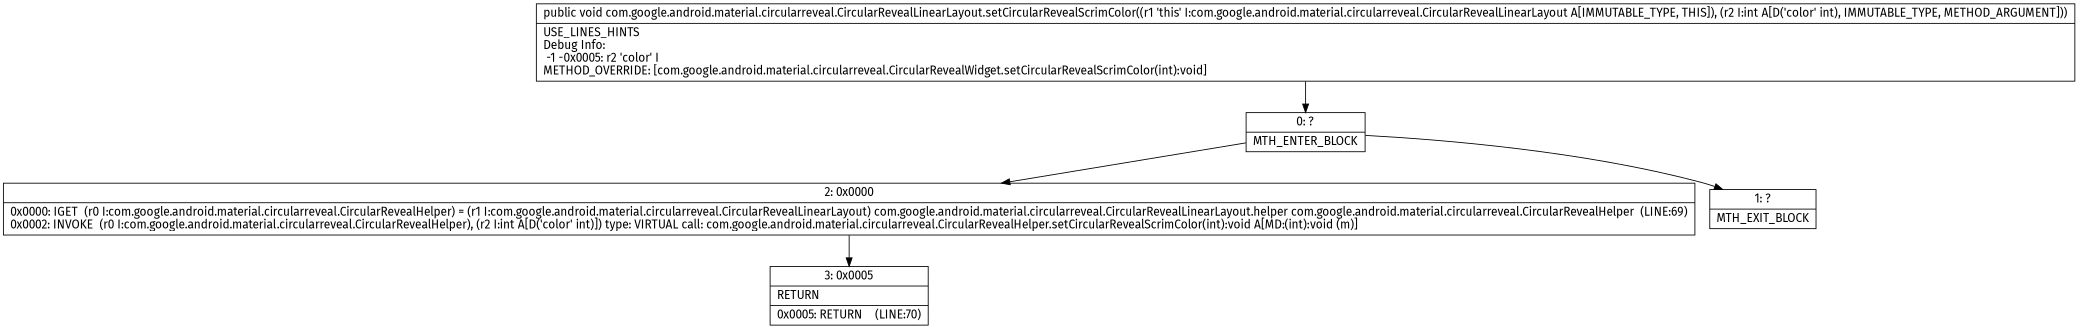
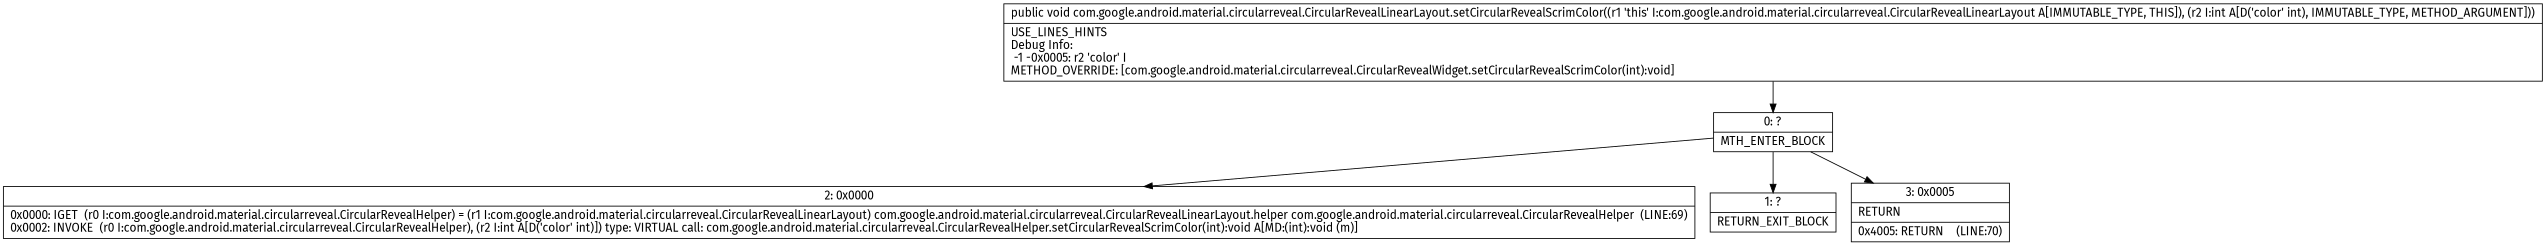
(1763, 218) -> (1773, 222)
(849, 246) -> (1838, 166)
(849, 315) -> (1930, 232)
